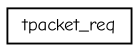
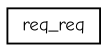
(69, 26) -> (54, 26)
